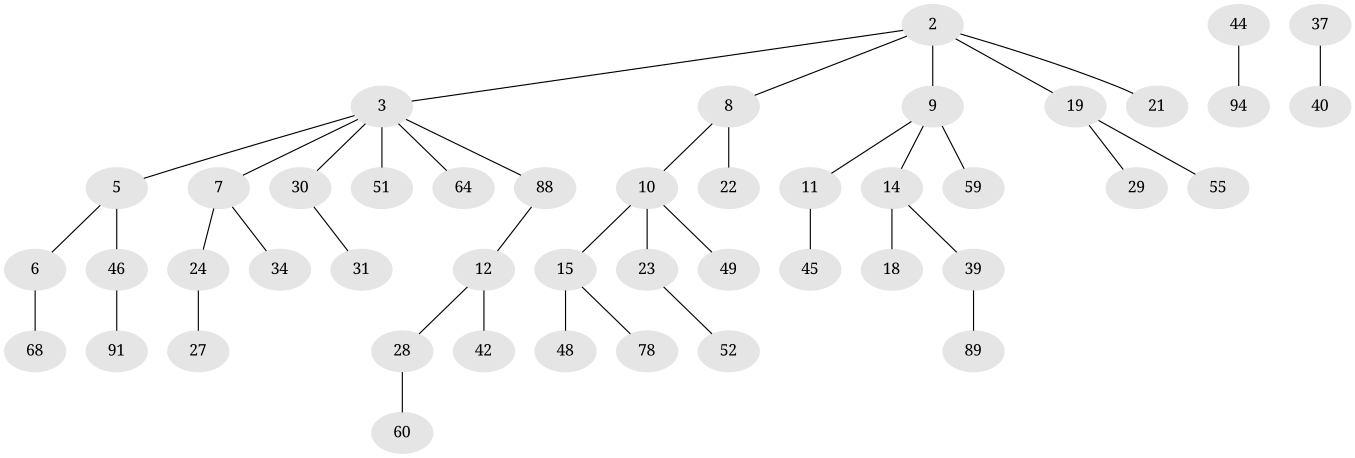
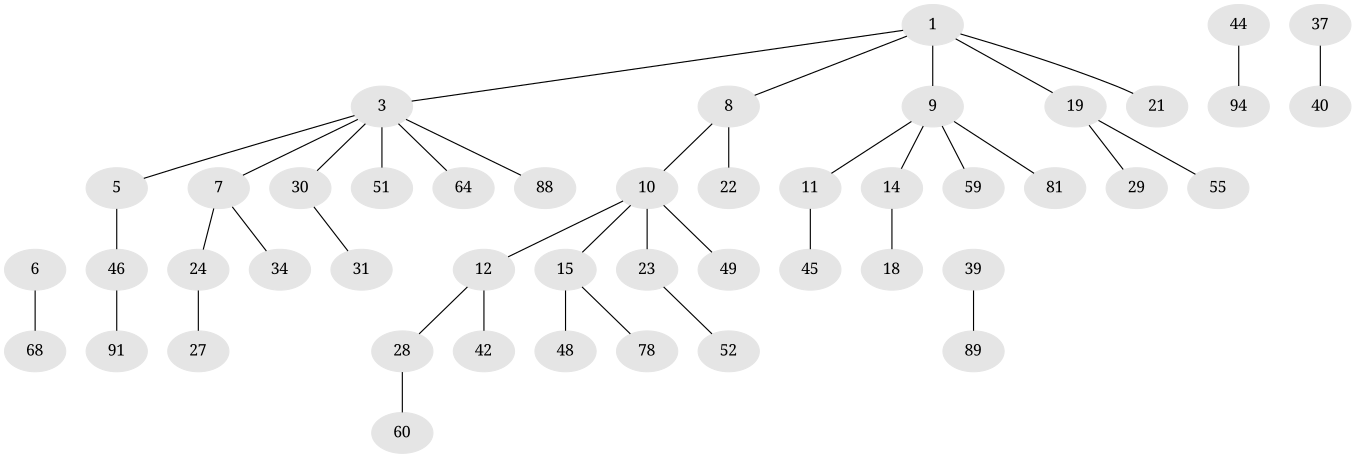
(933, 25) -> (933, 25)
none -> (1055, 188)
(76, 229) -> none
(515, 229) -> (566, 229)
(933, 229) -> none
